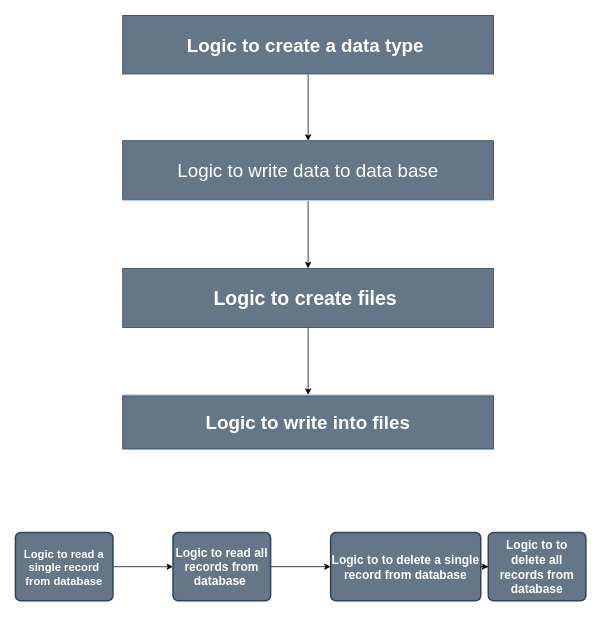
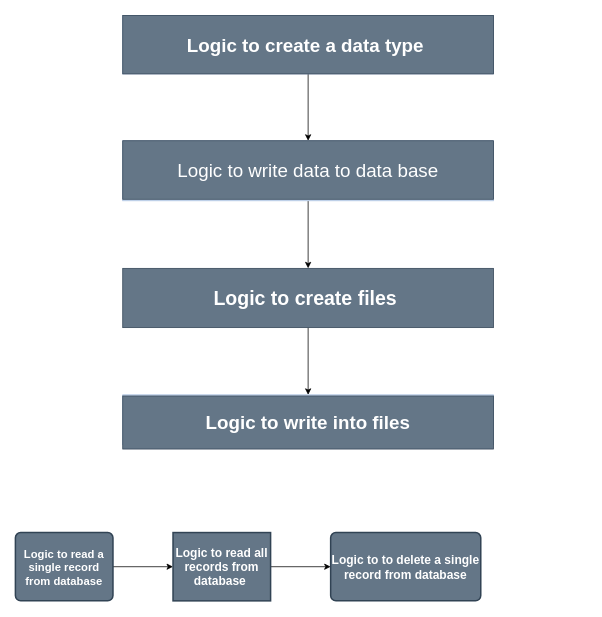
(222, 566) -> (222, 566)
(495, 566) -> none
(537, 566) -> none
